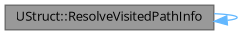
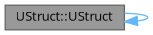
(109, 17) -> (65, 17)
